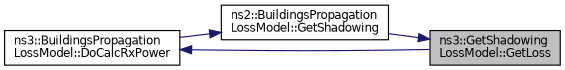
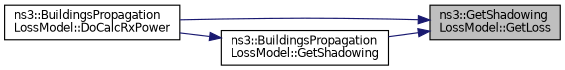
(305, 22) -> (305, 48)
(311, 51) -> (299, 18)
